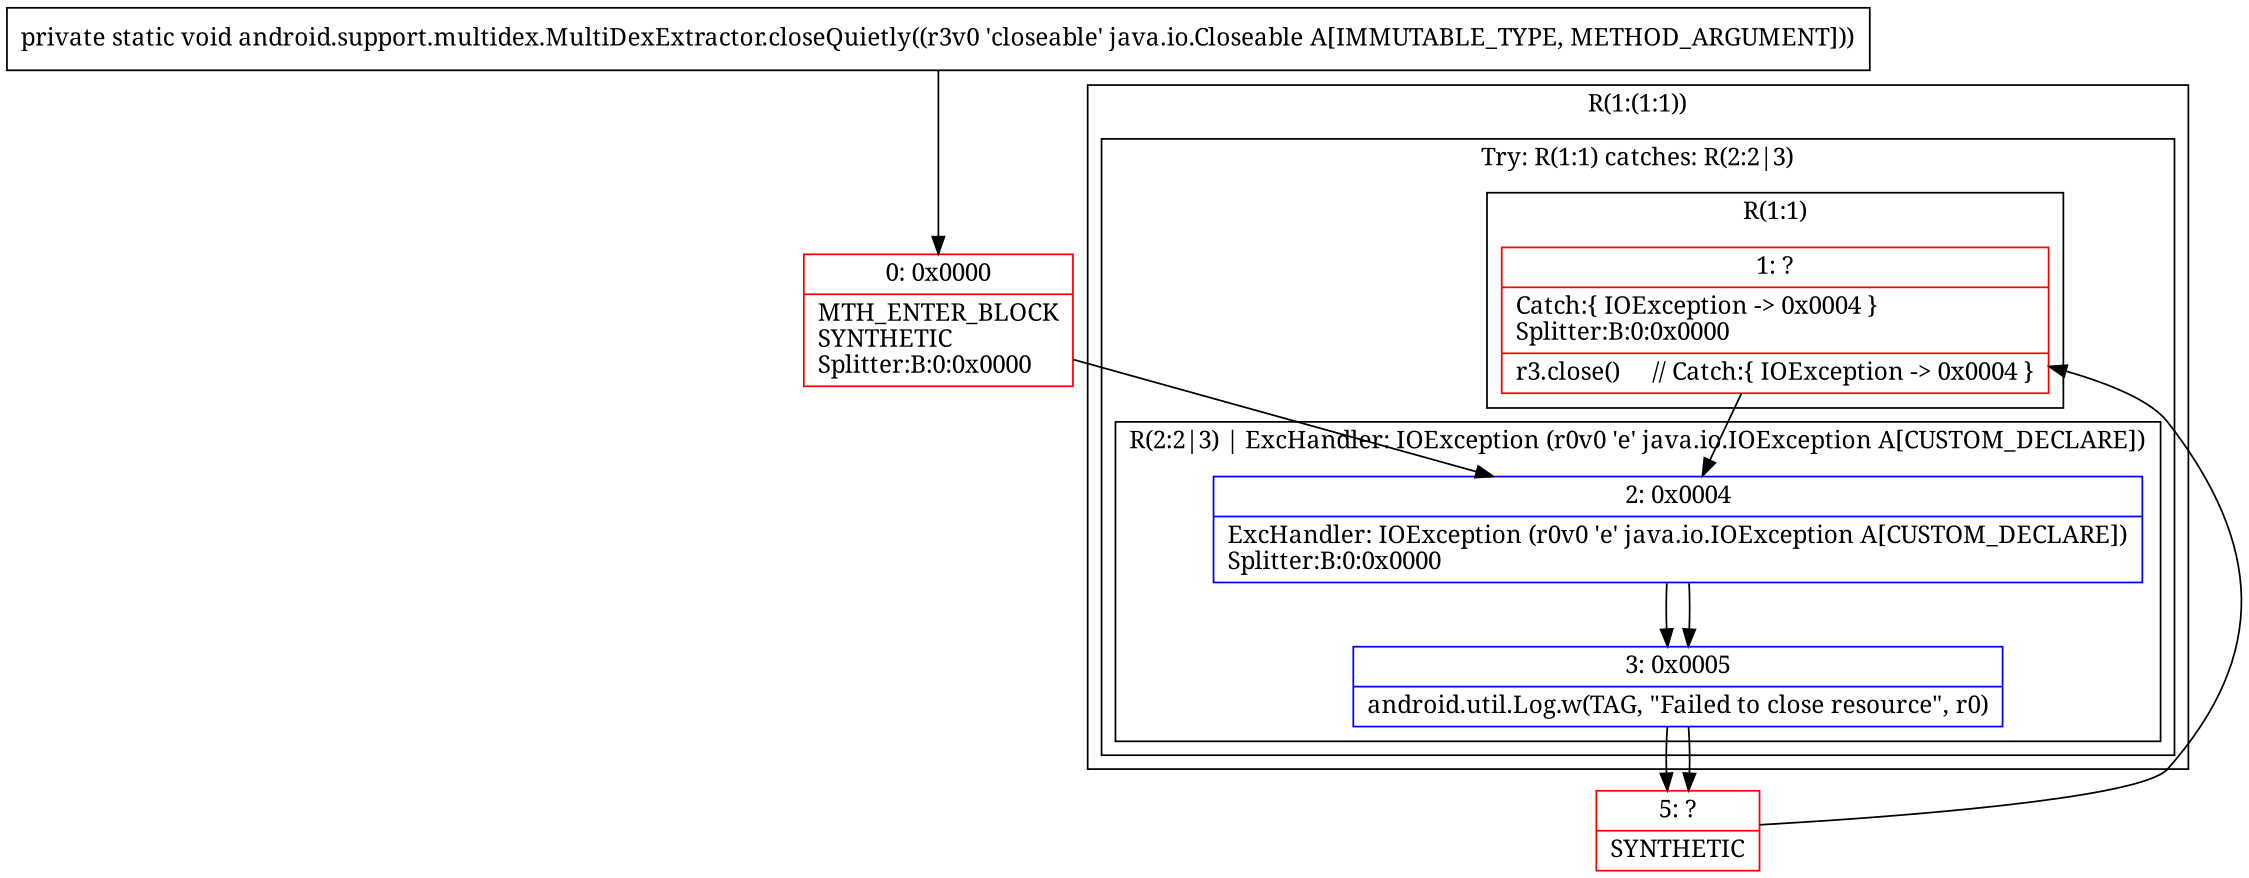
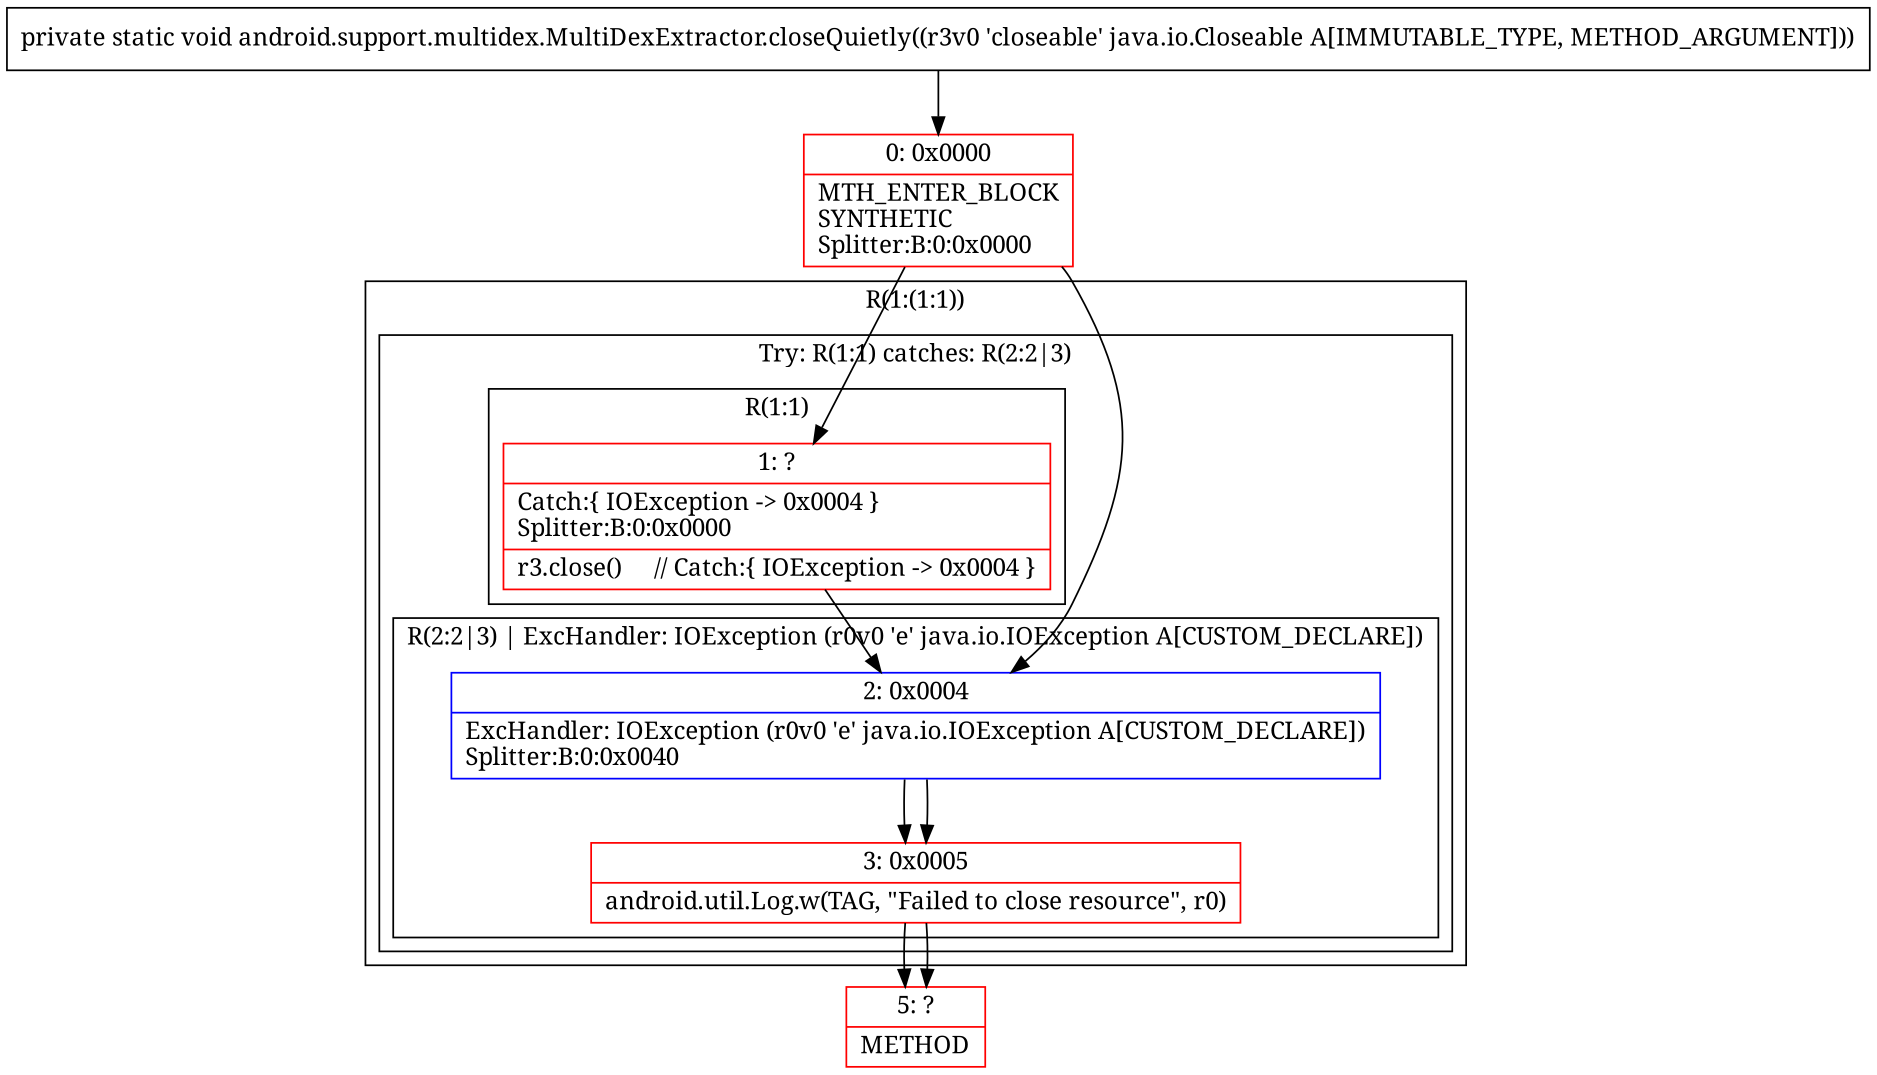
(1335, 562) -> (573, 758)
(1678, 687) -> (916, 883)
(2206, 716) -> (863, 347)
(1678, 850) -> (916, 1046)
